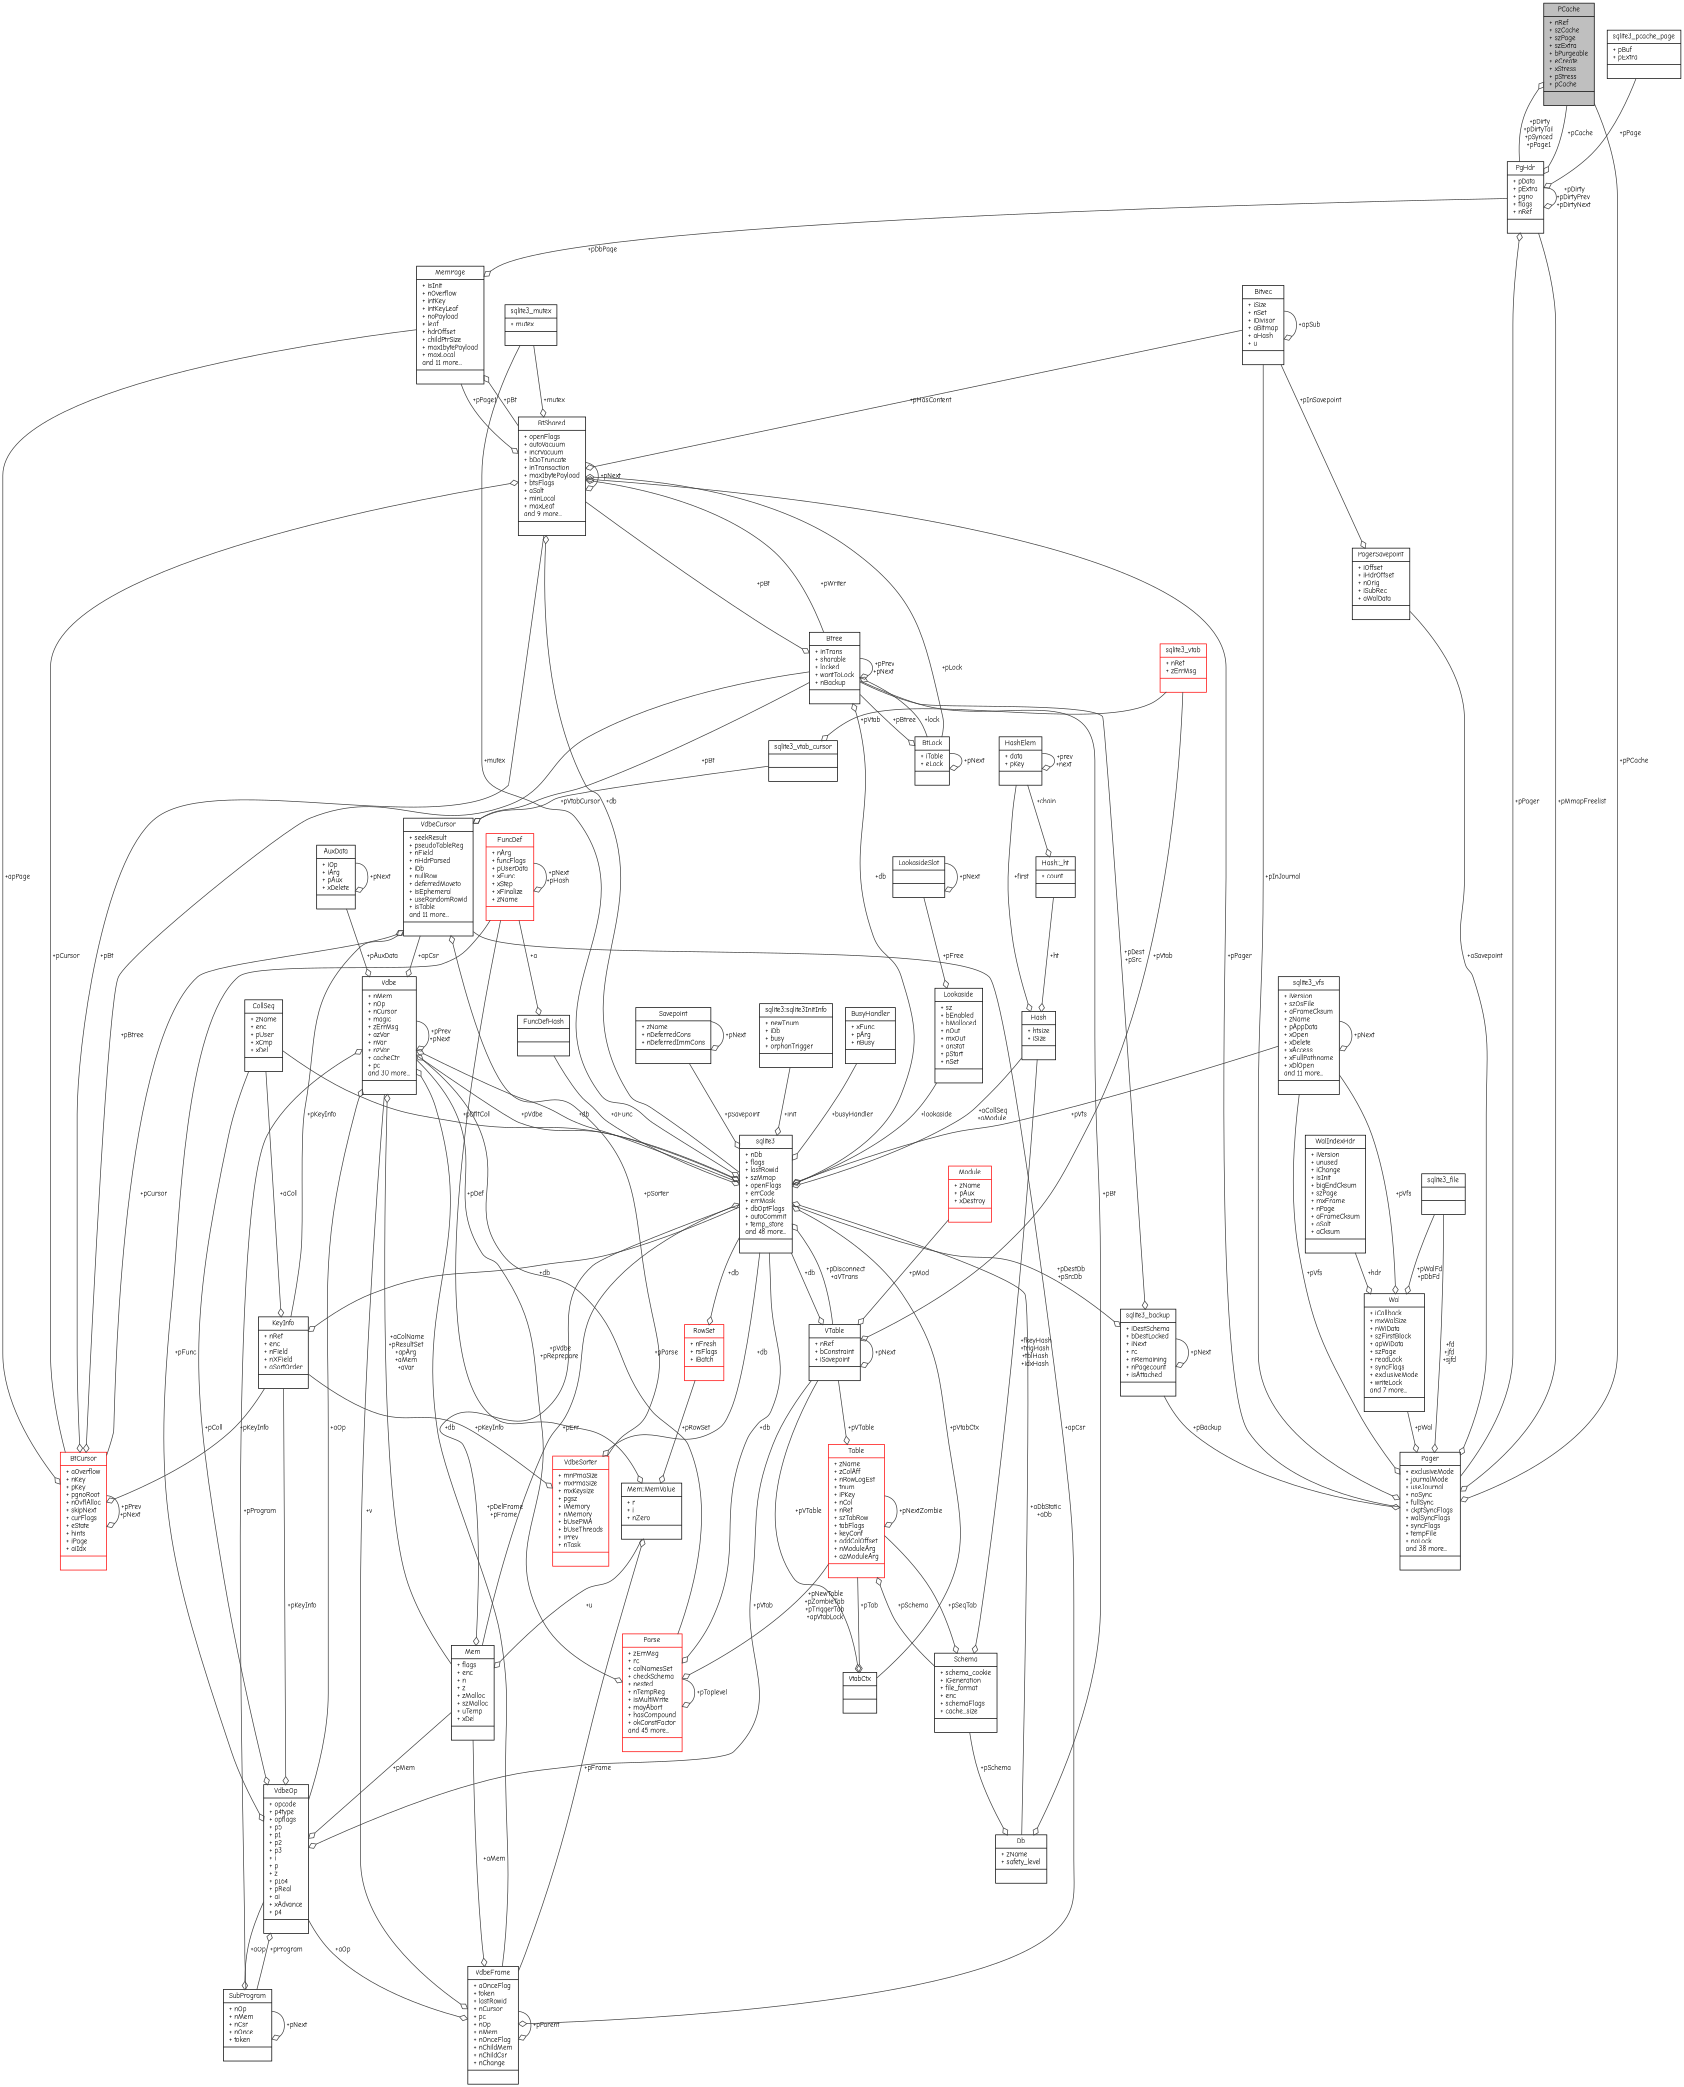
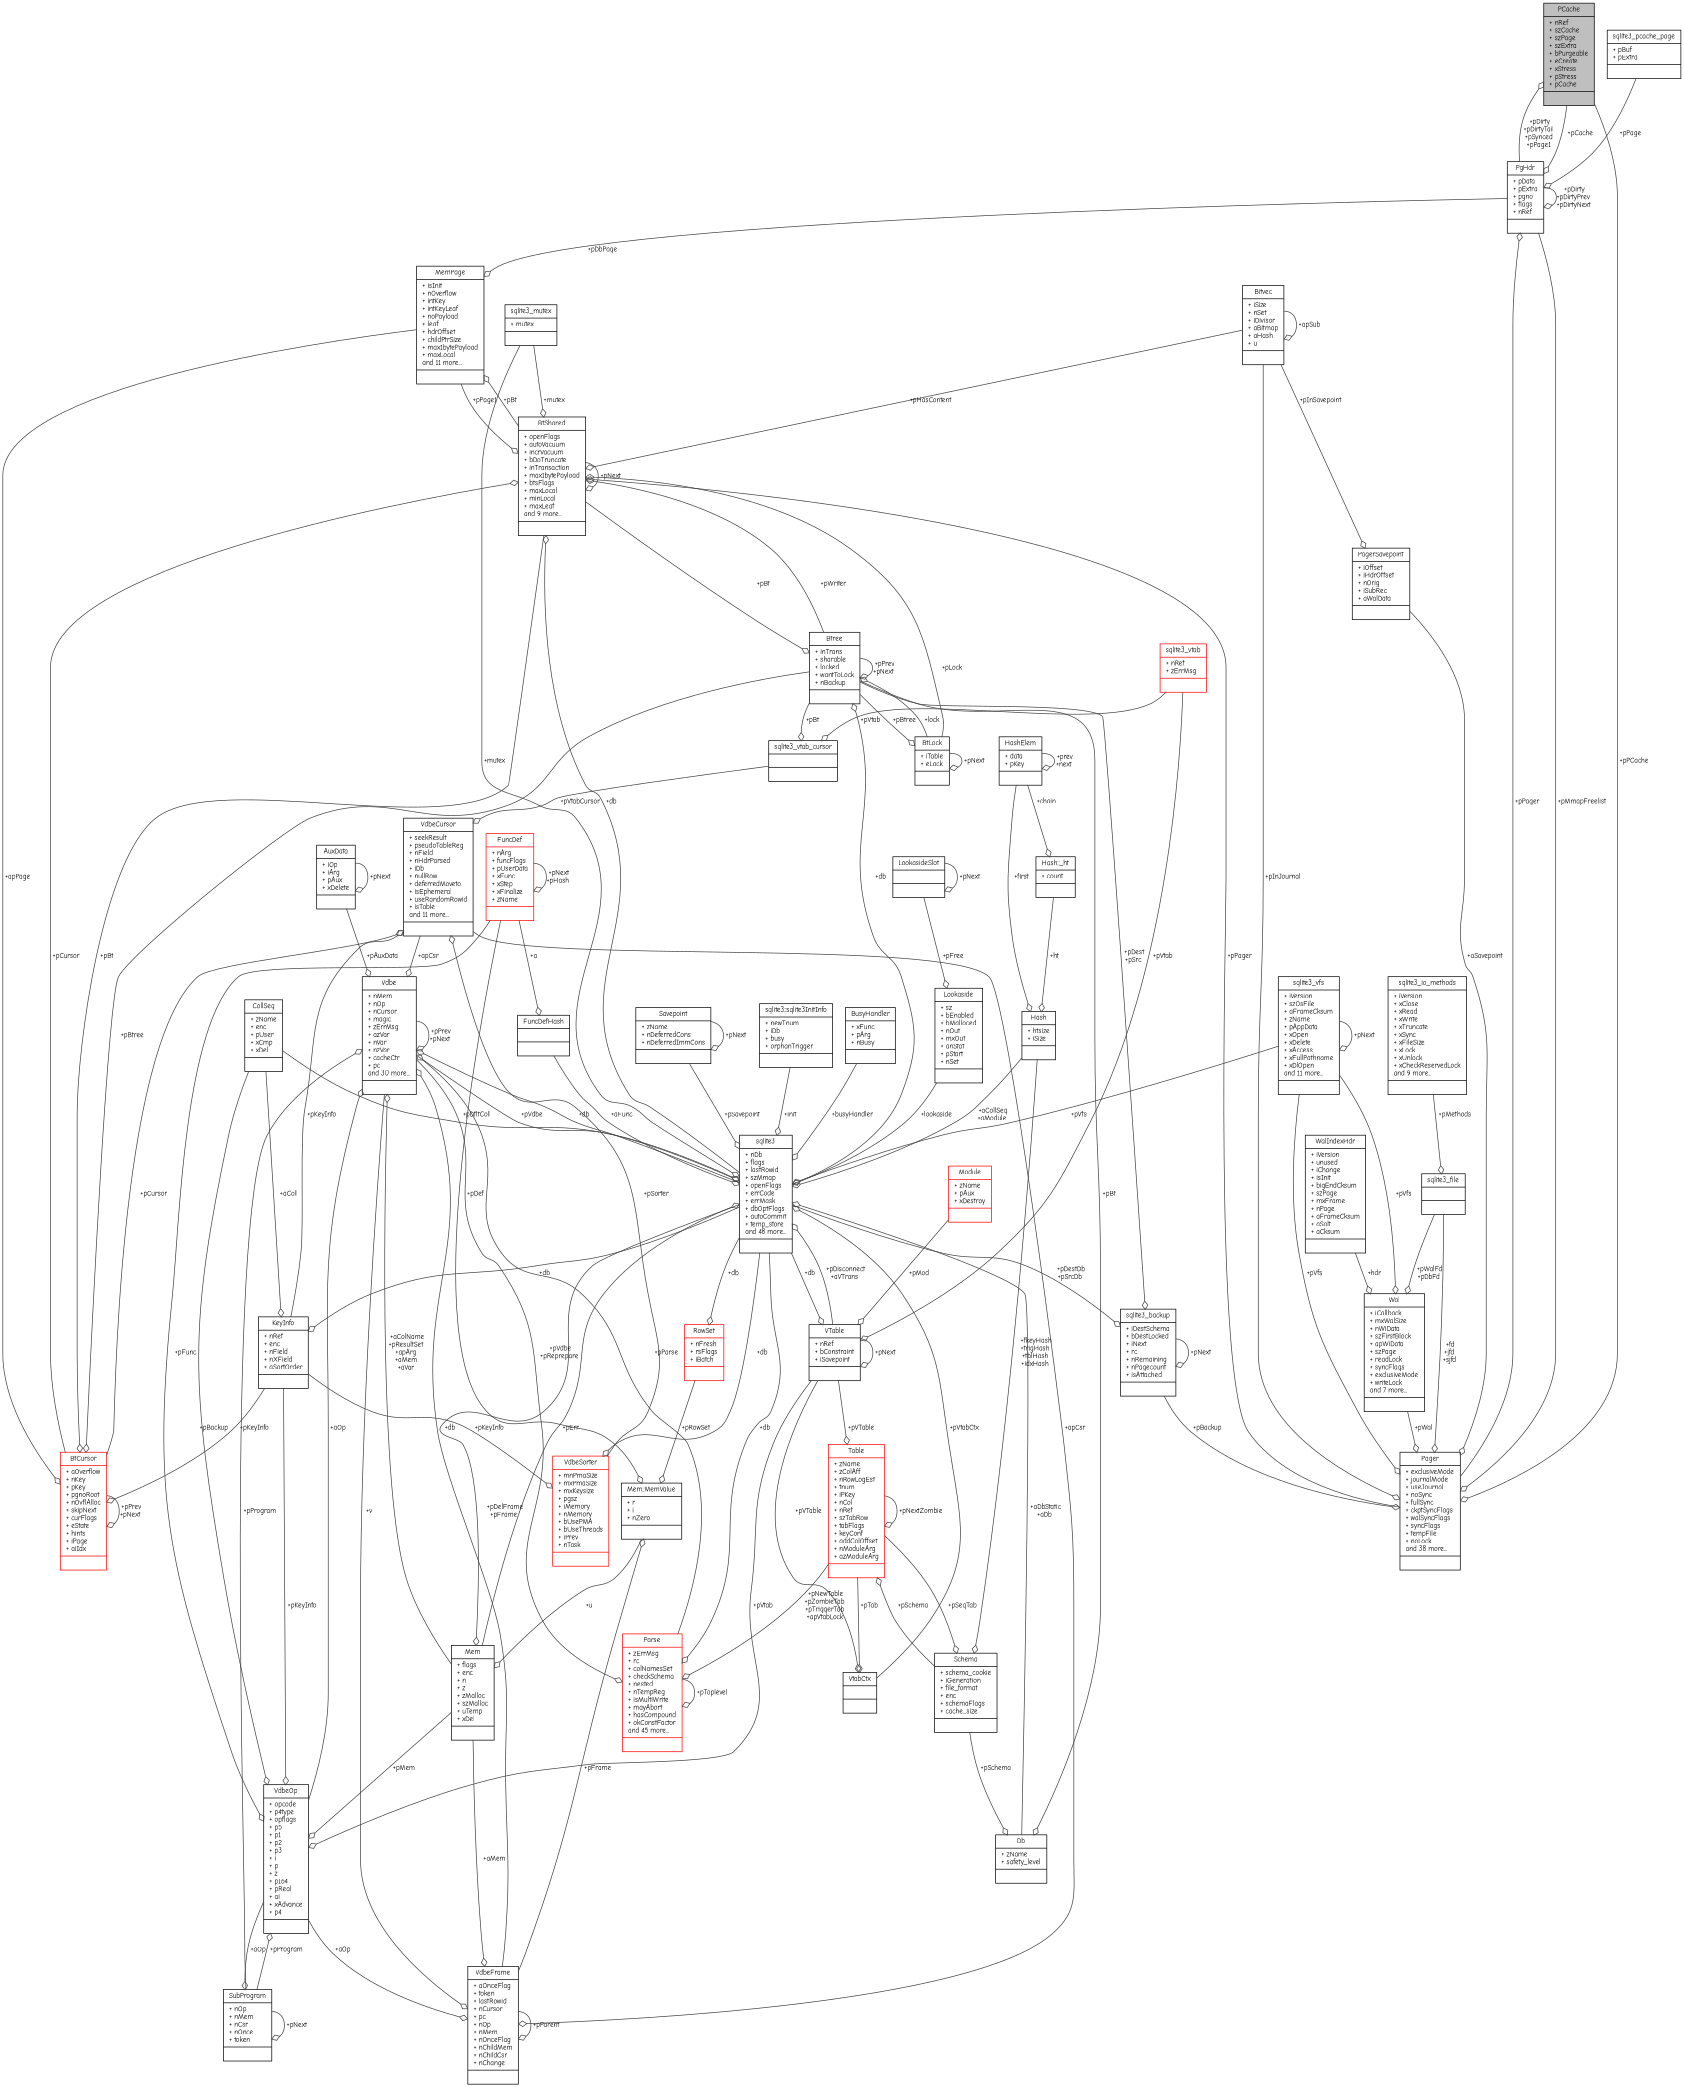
(534, 491) -> (541, 491)
(649, 761) -> (804, 717)
none -> (1427, 1036)
(213, 1428) -> (213, 1428)
